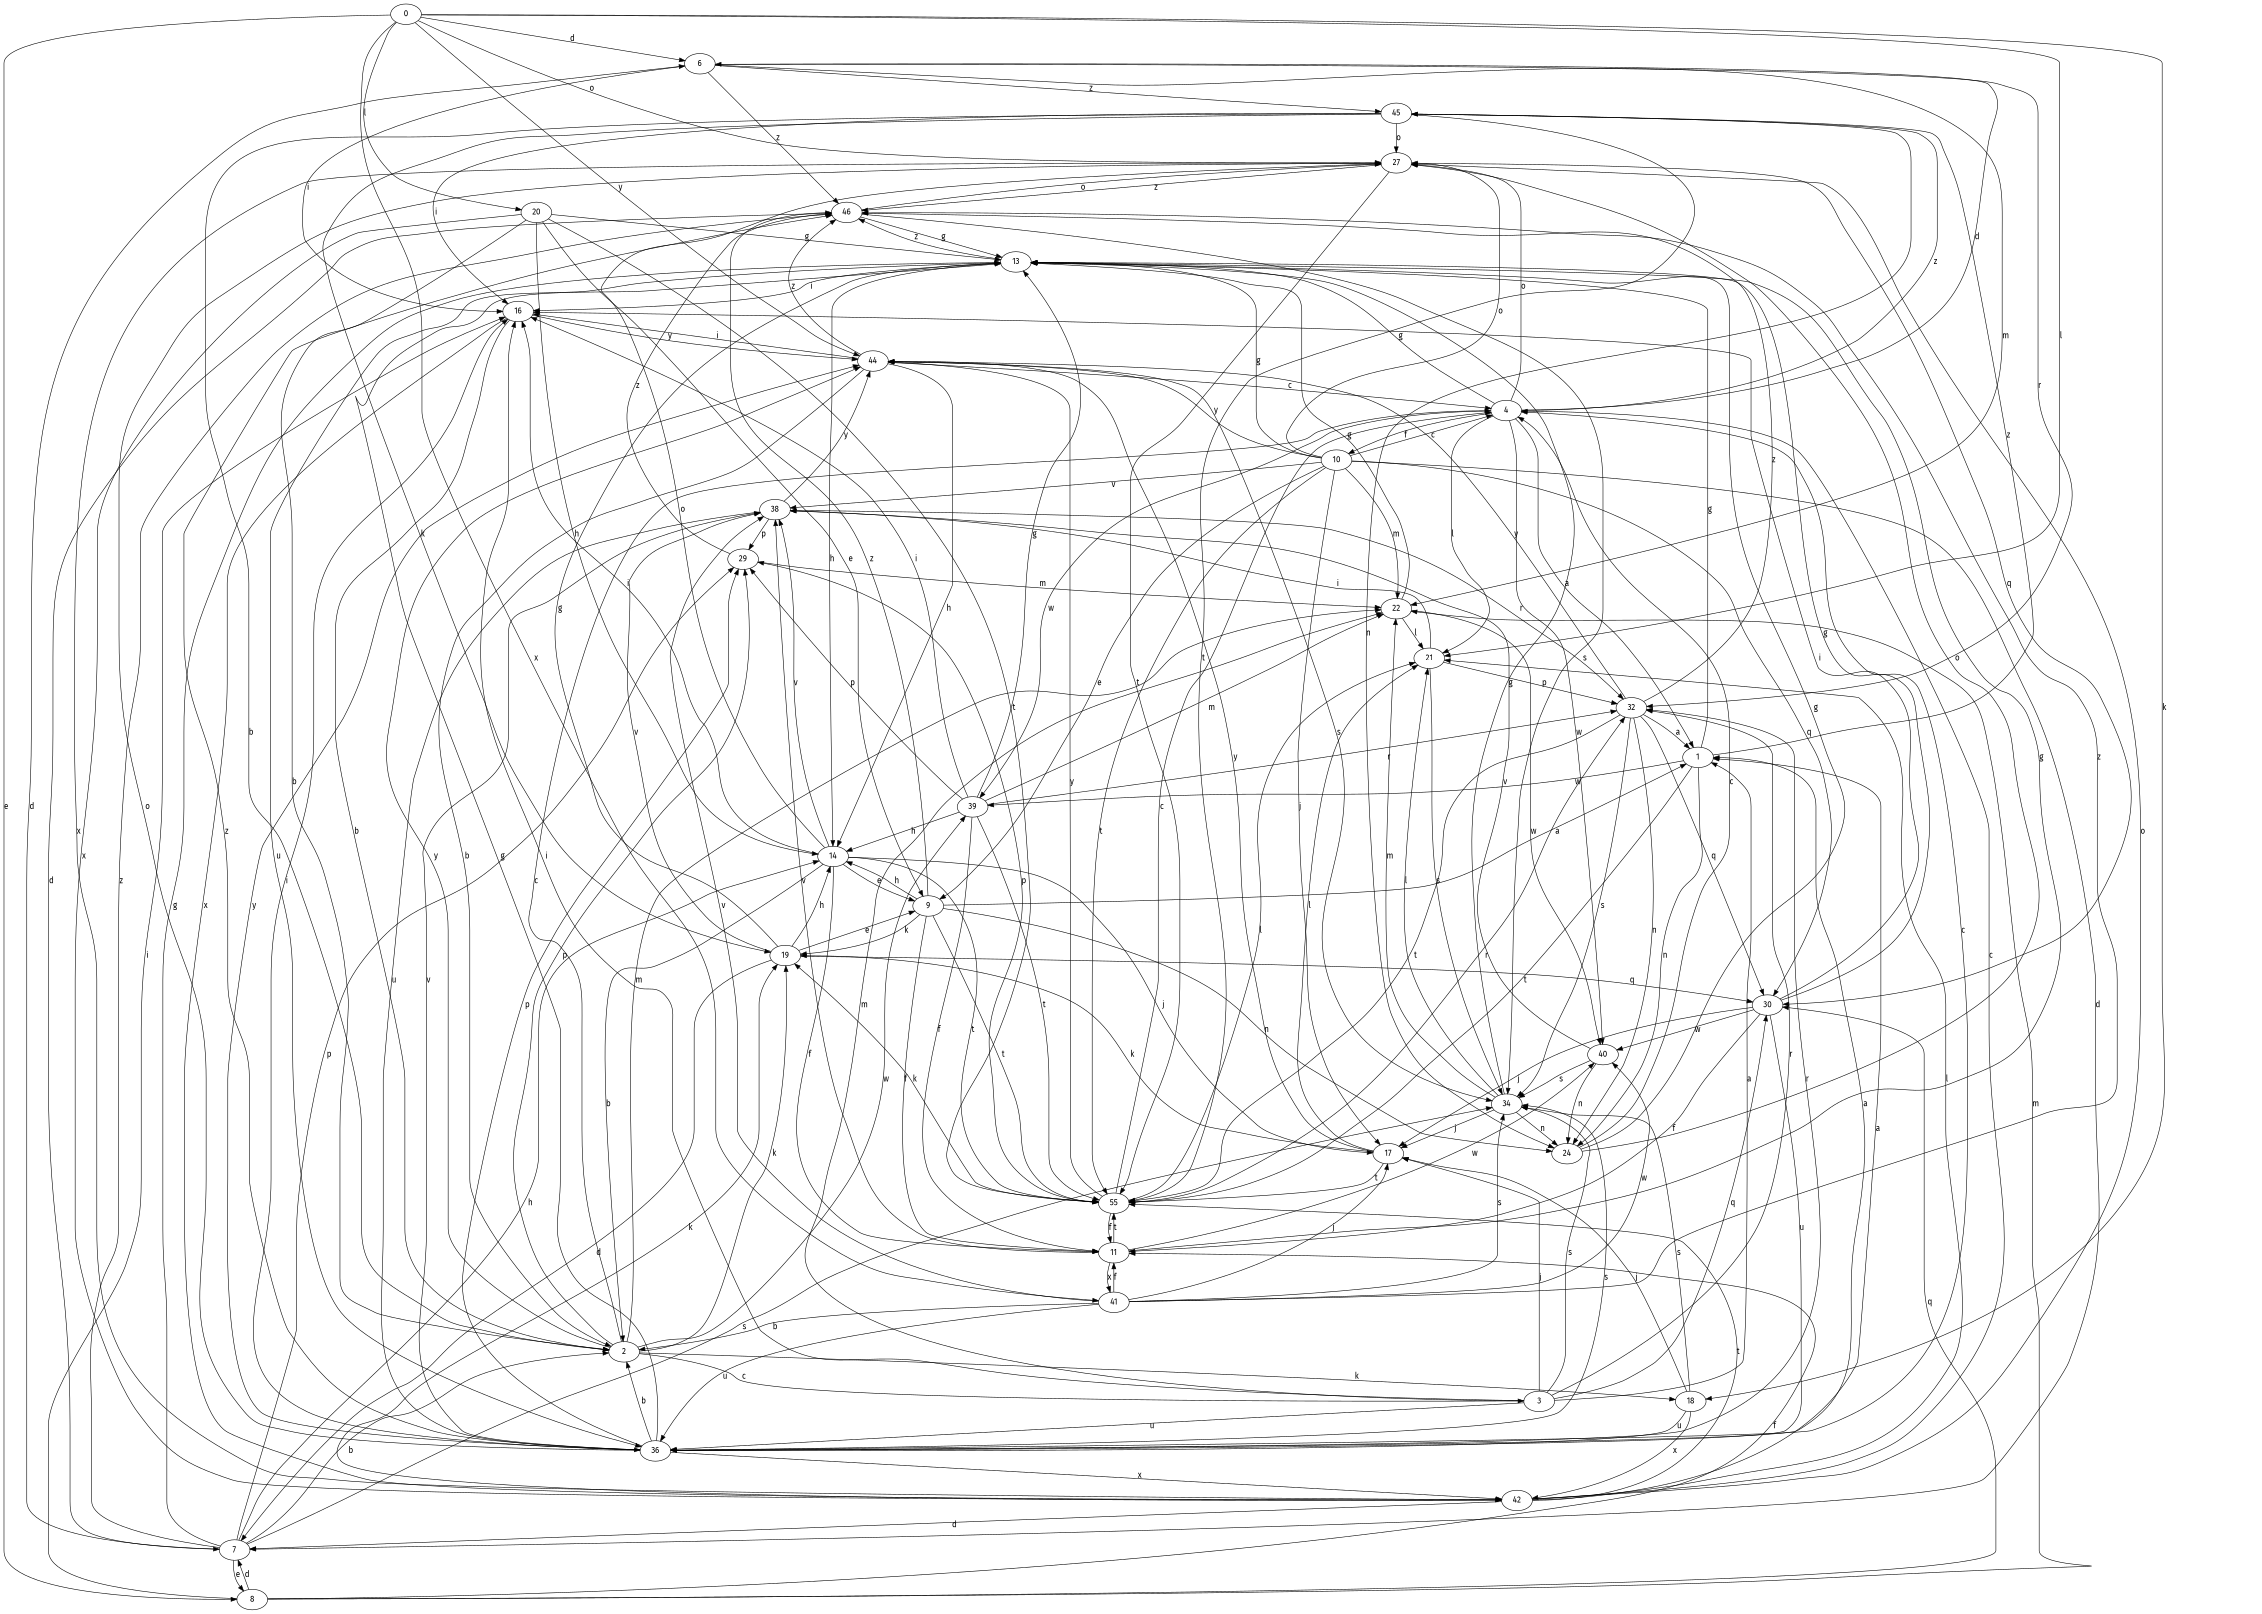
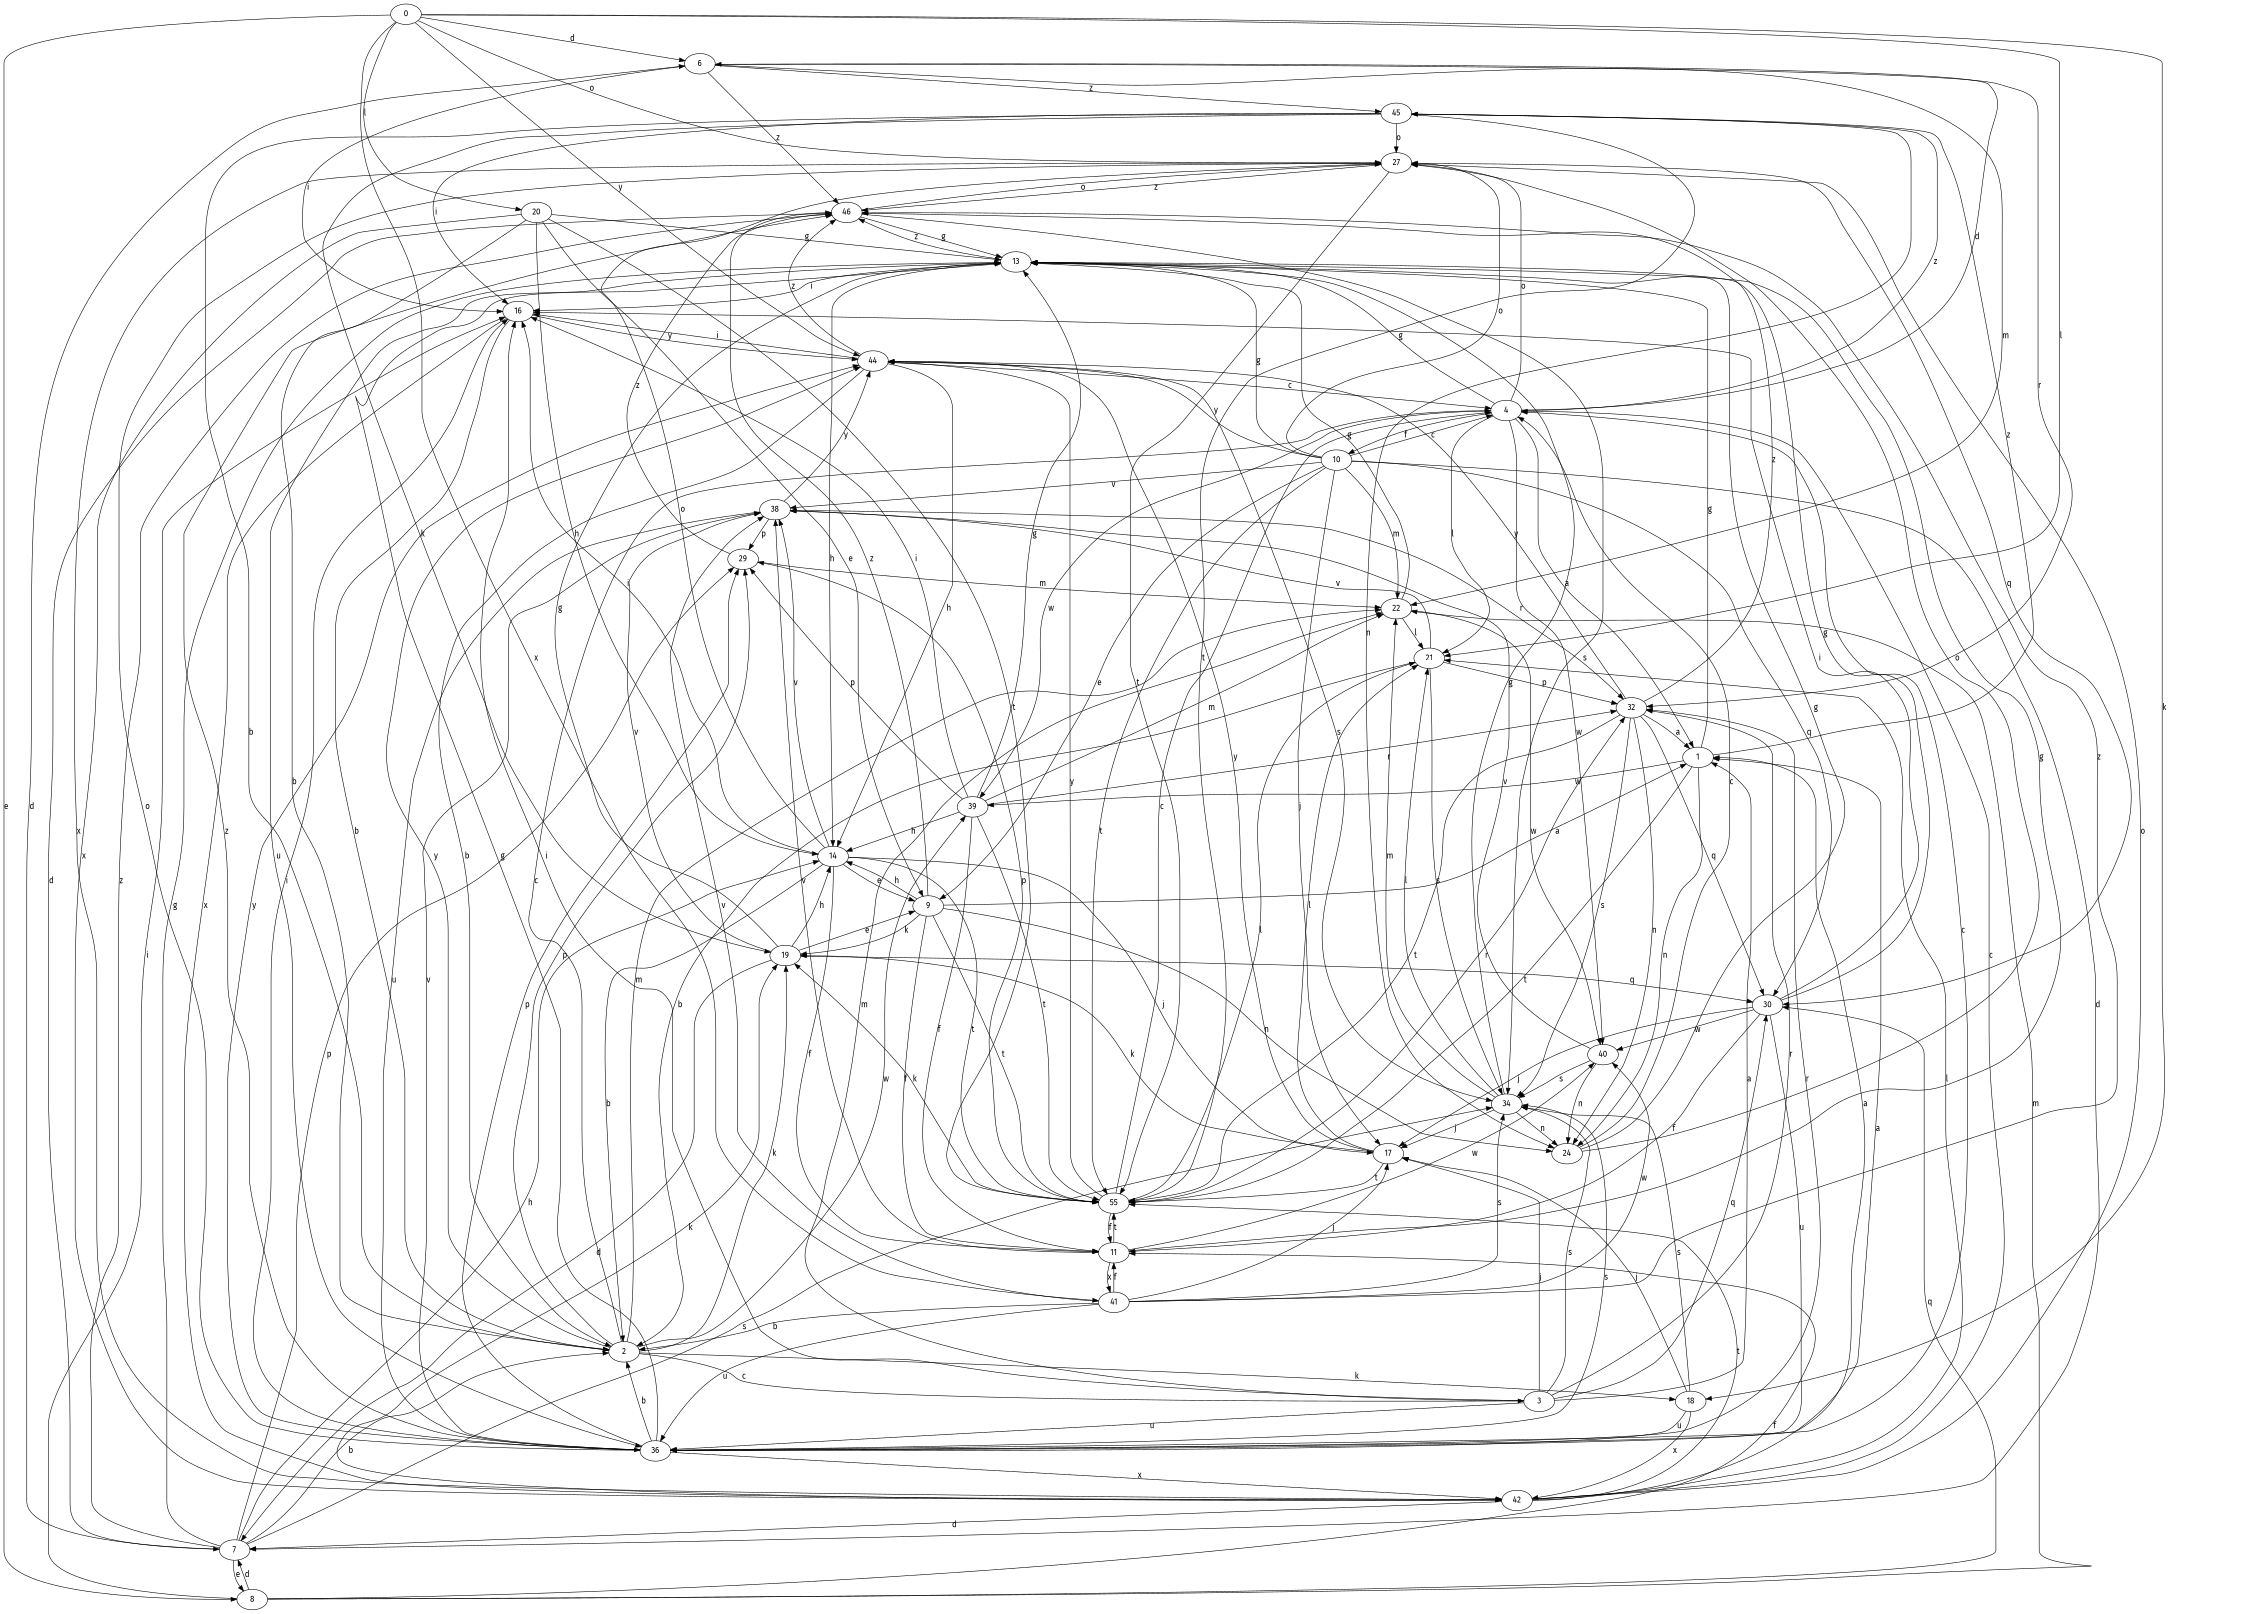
(1338, 584) -> (1338, 584)
none -> (862, 811)
